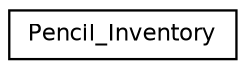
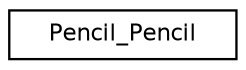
(123, 35) -> (123, 35)
